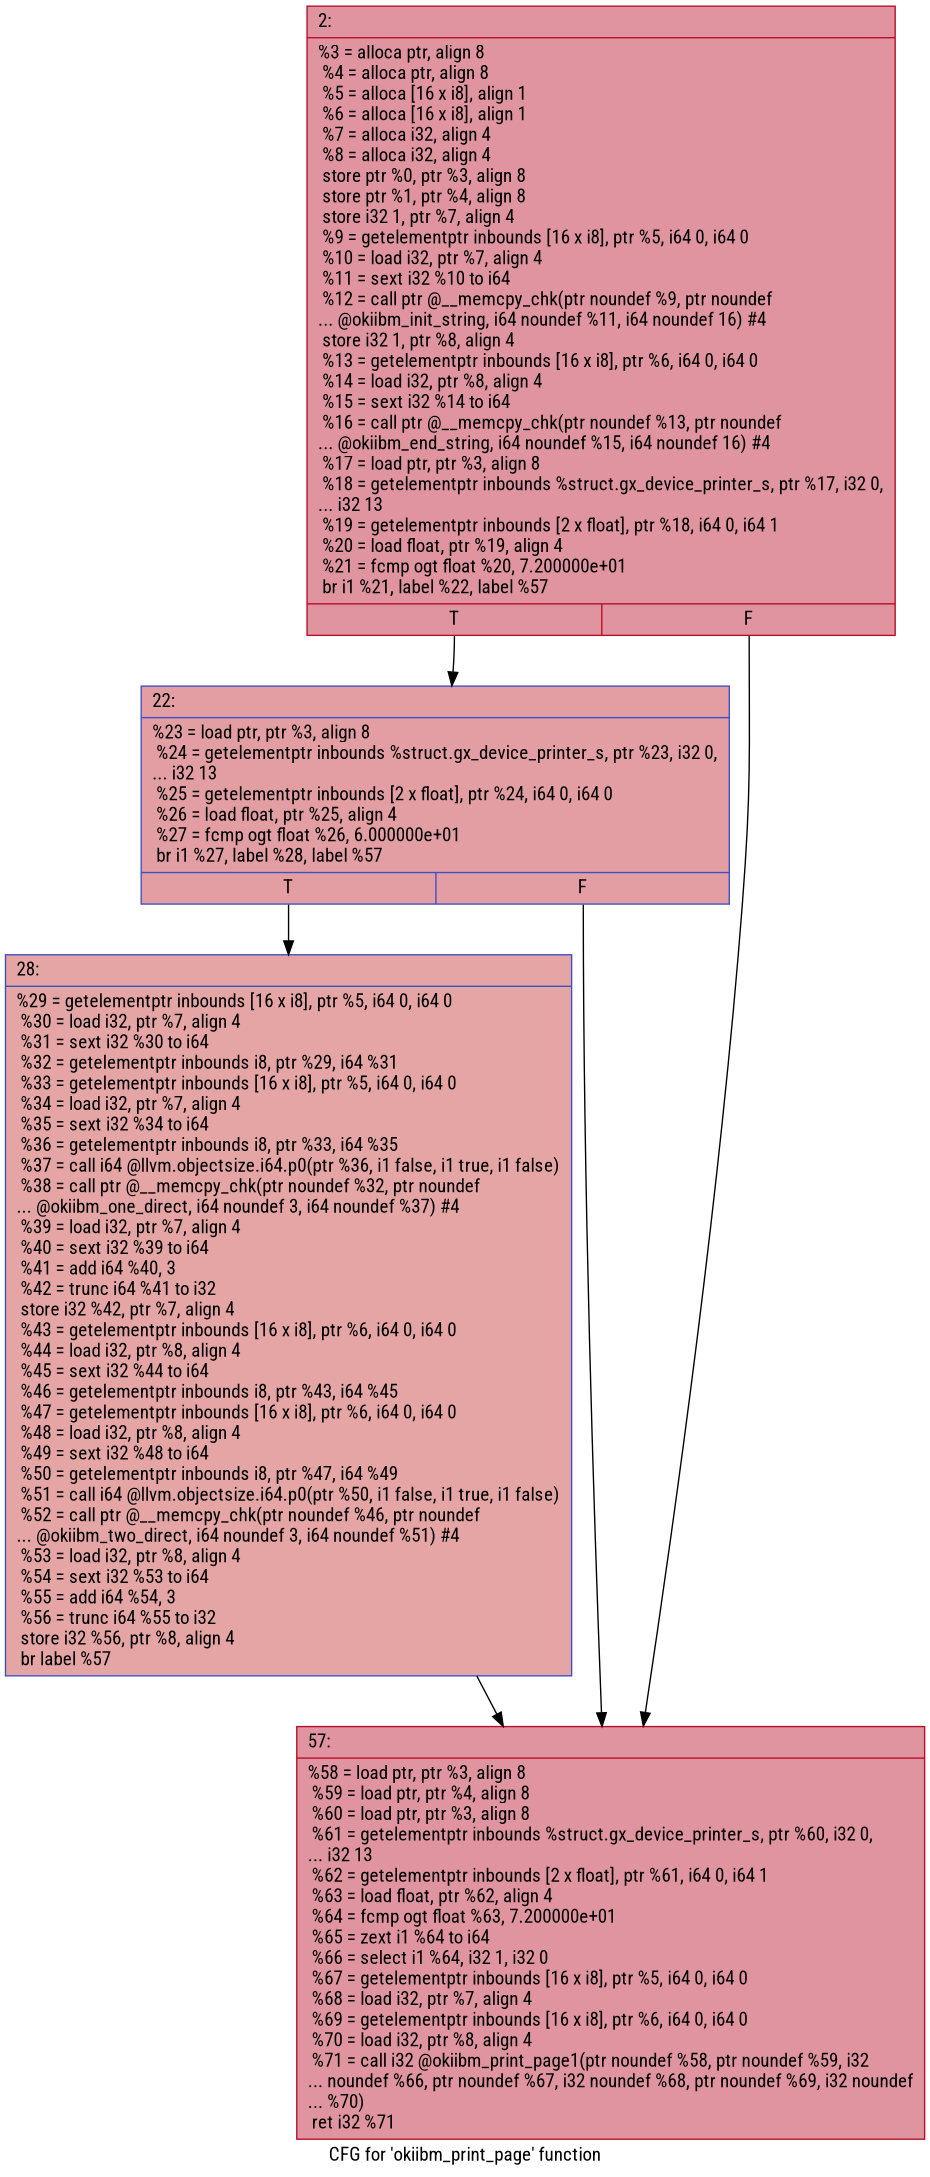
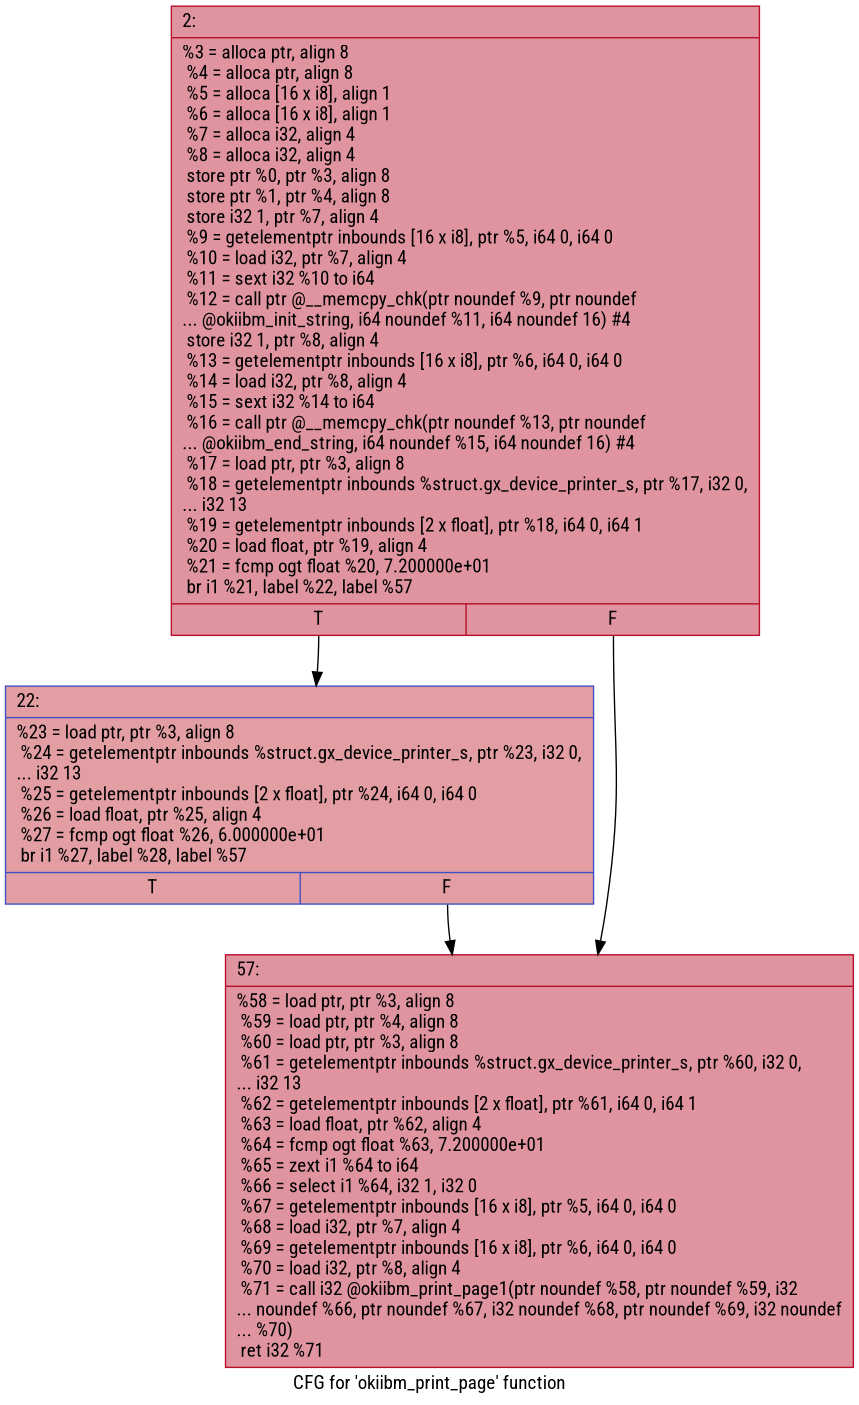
(289, 1315) -> none
